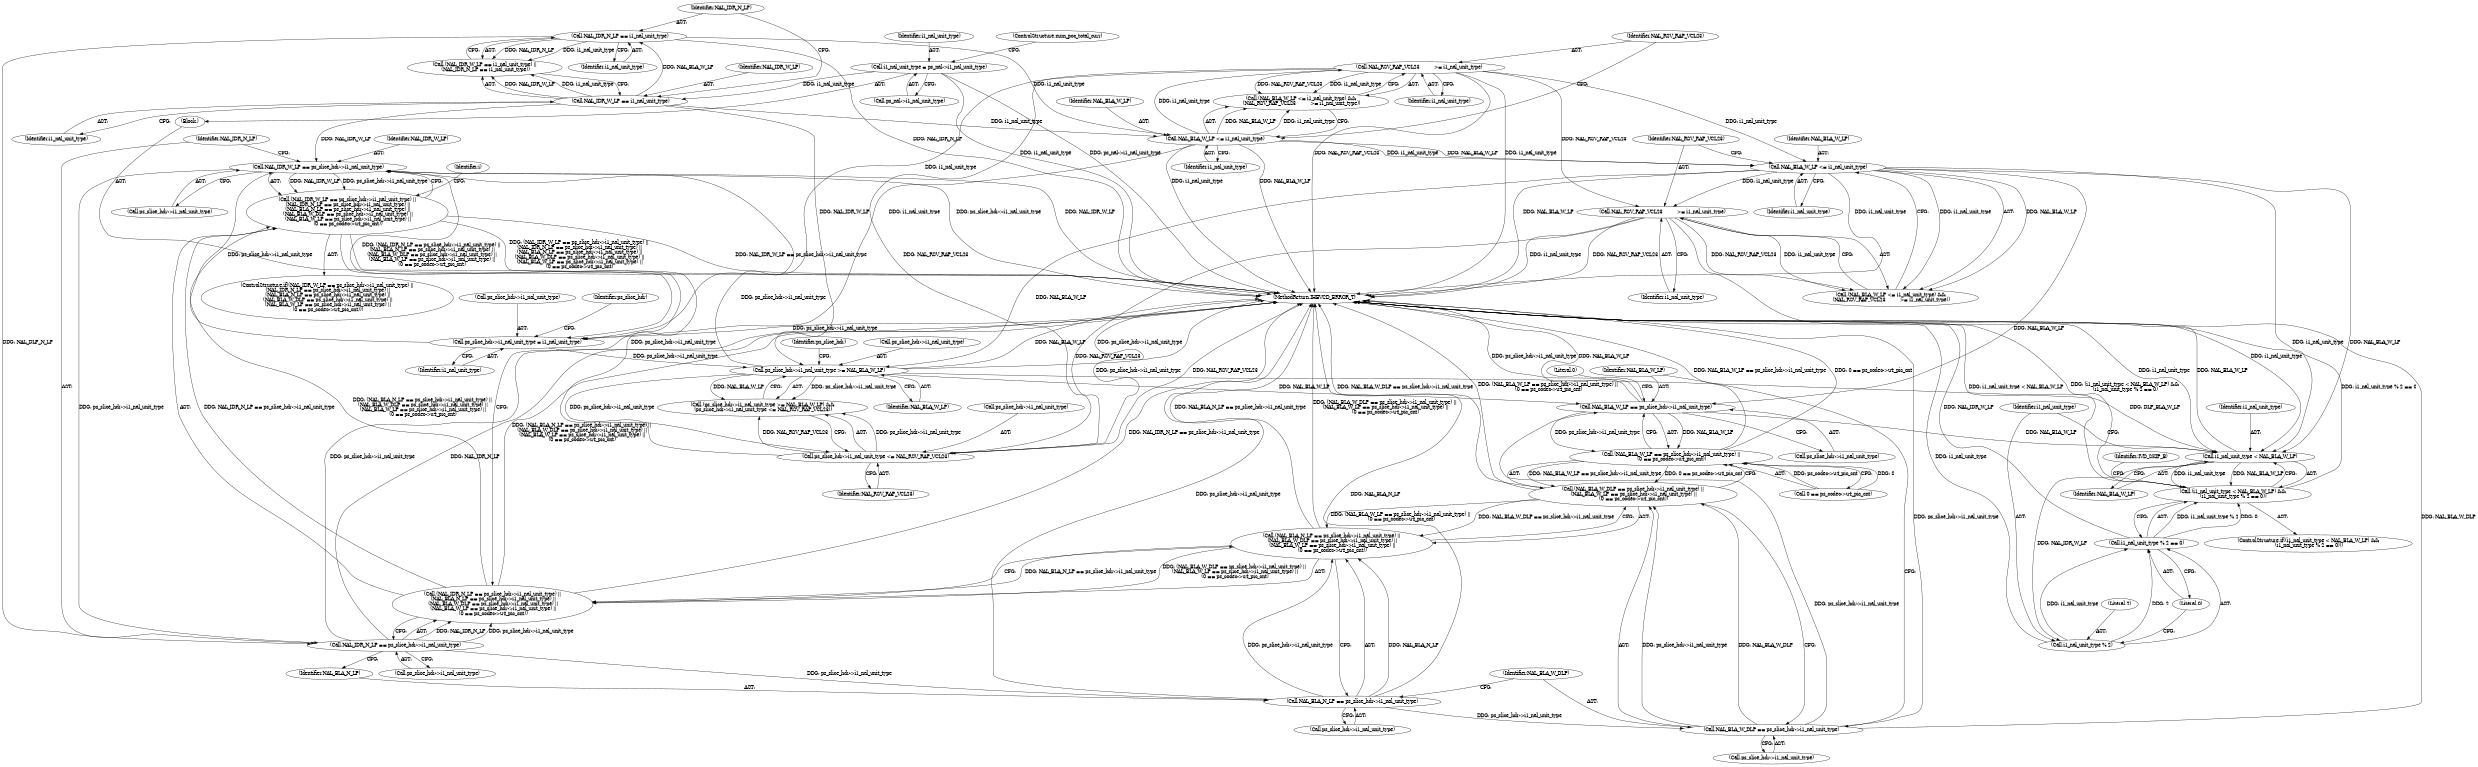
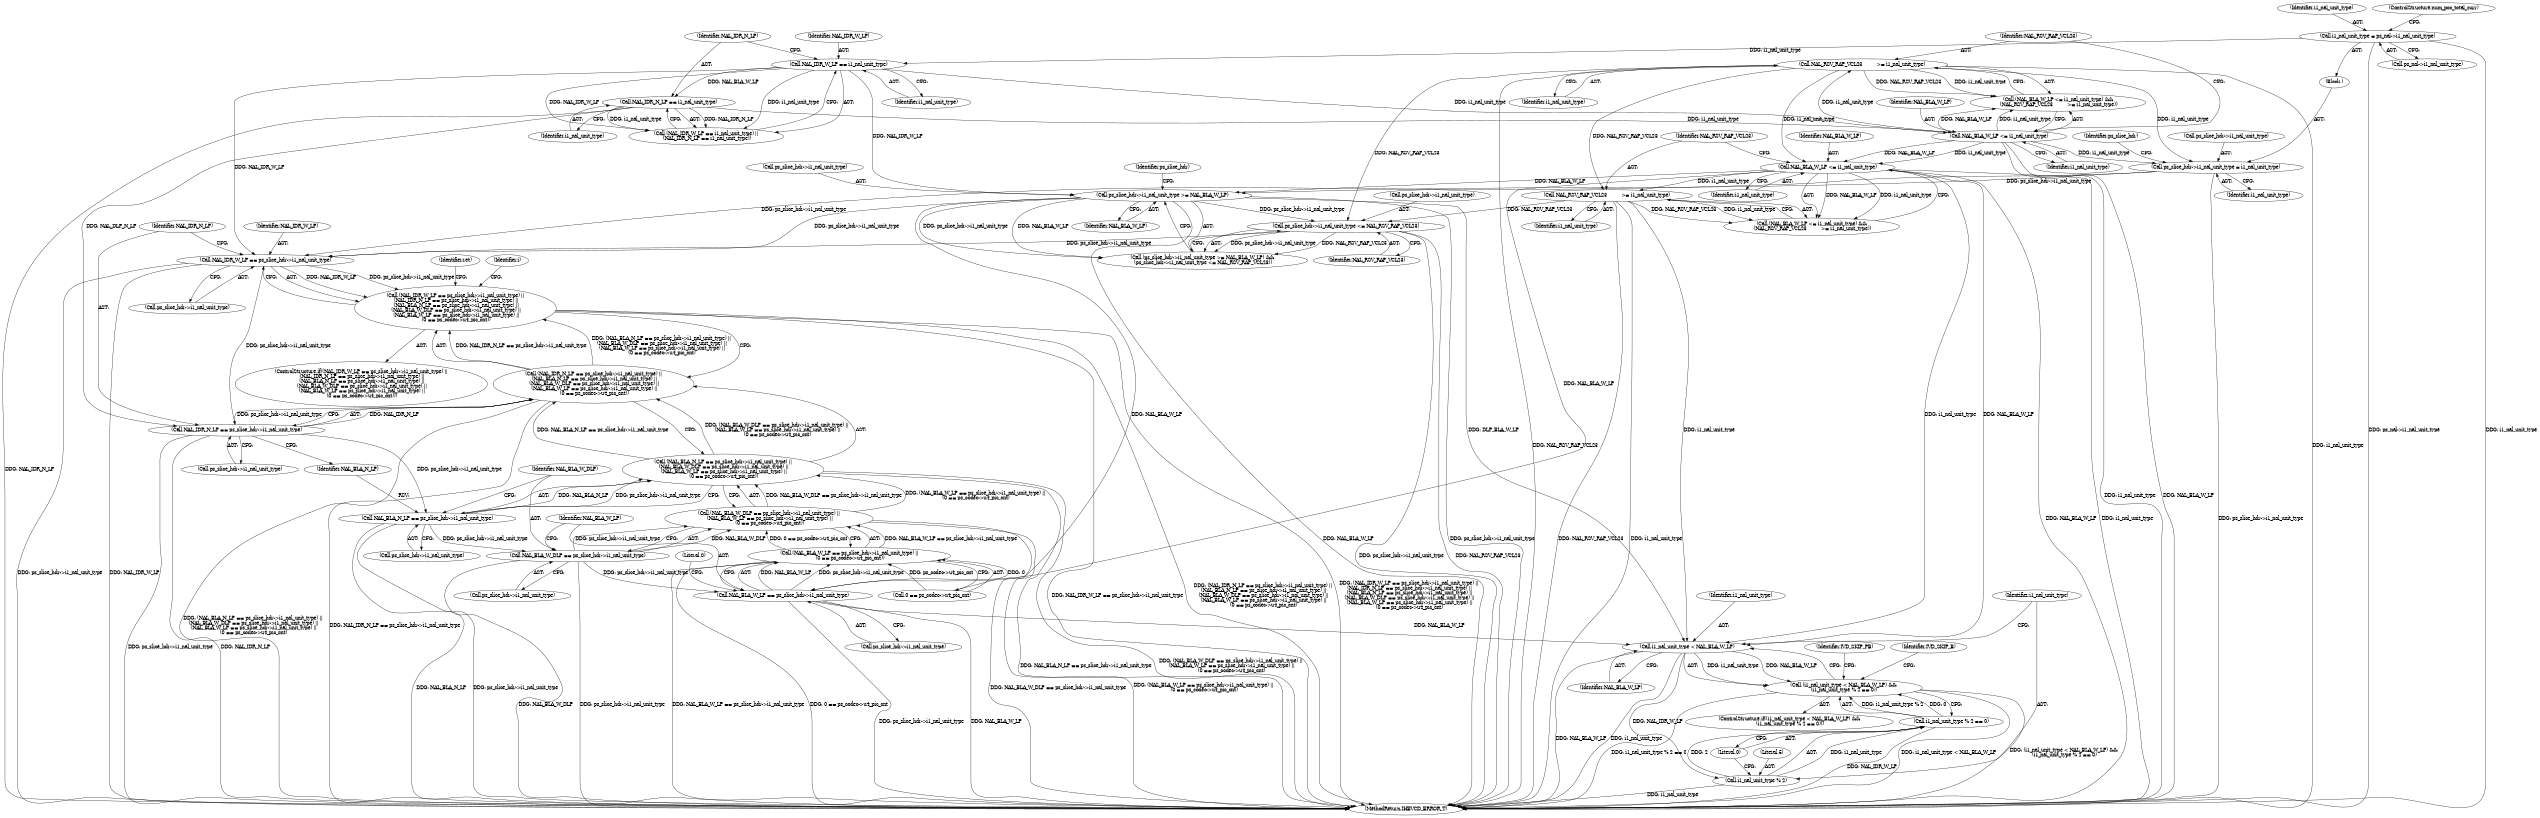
none -> (455, 261)
(932, 323) -> (2217, 789)
(2120, 604) -> (1772, 753)
none -> (1845, 647)
(750, 688) -> (404, 496)
